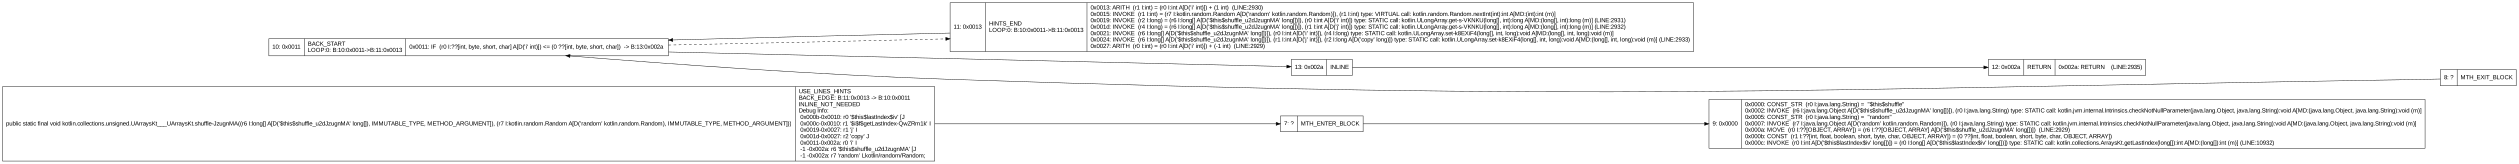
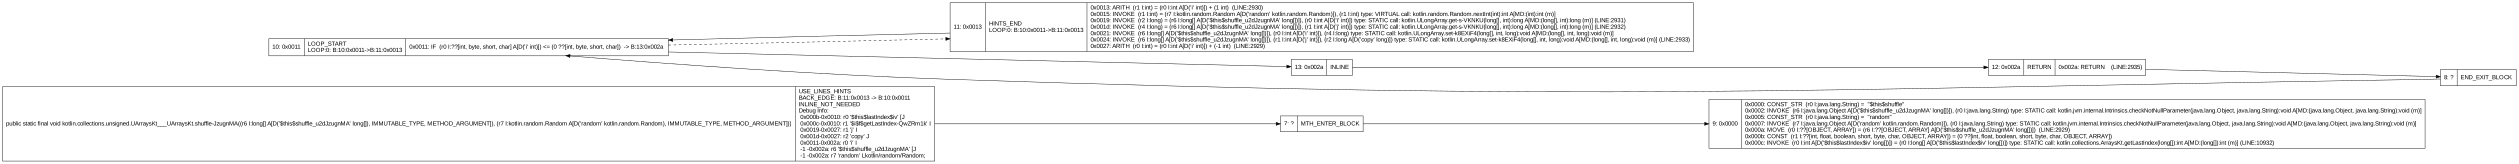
(327, 44) -> (327, 44)
none -> (2291, 73)
(2487, 77) -> (2486, 77)
